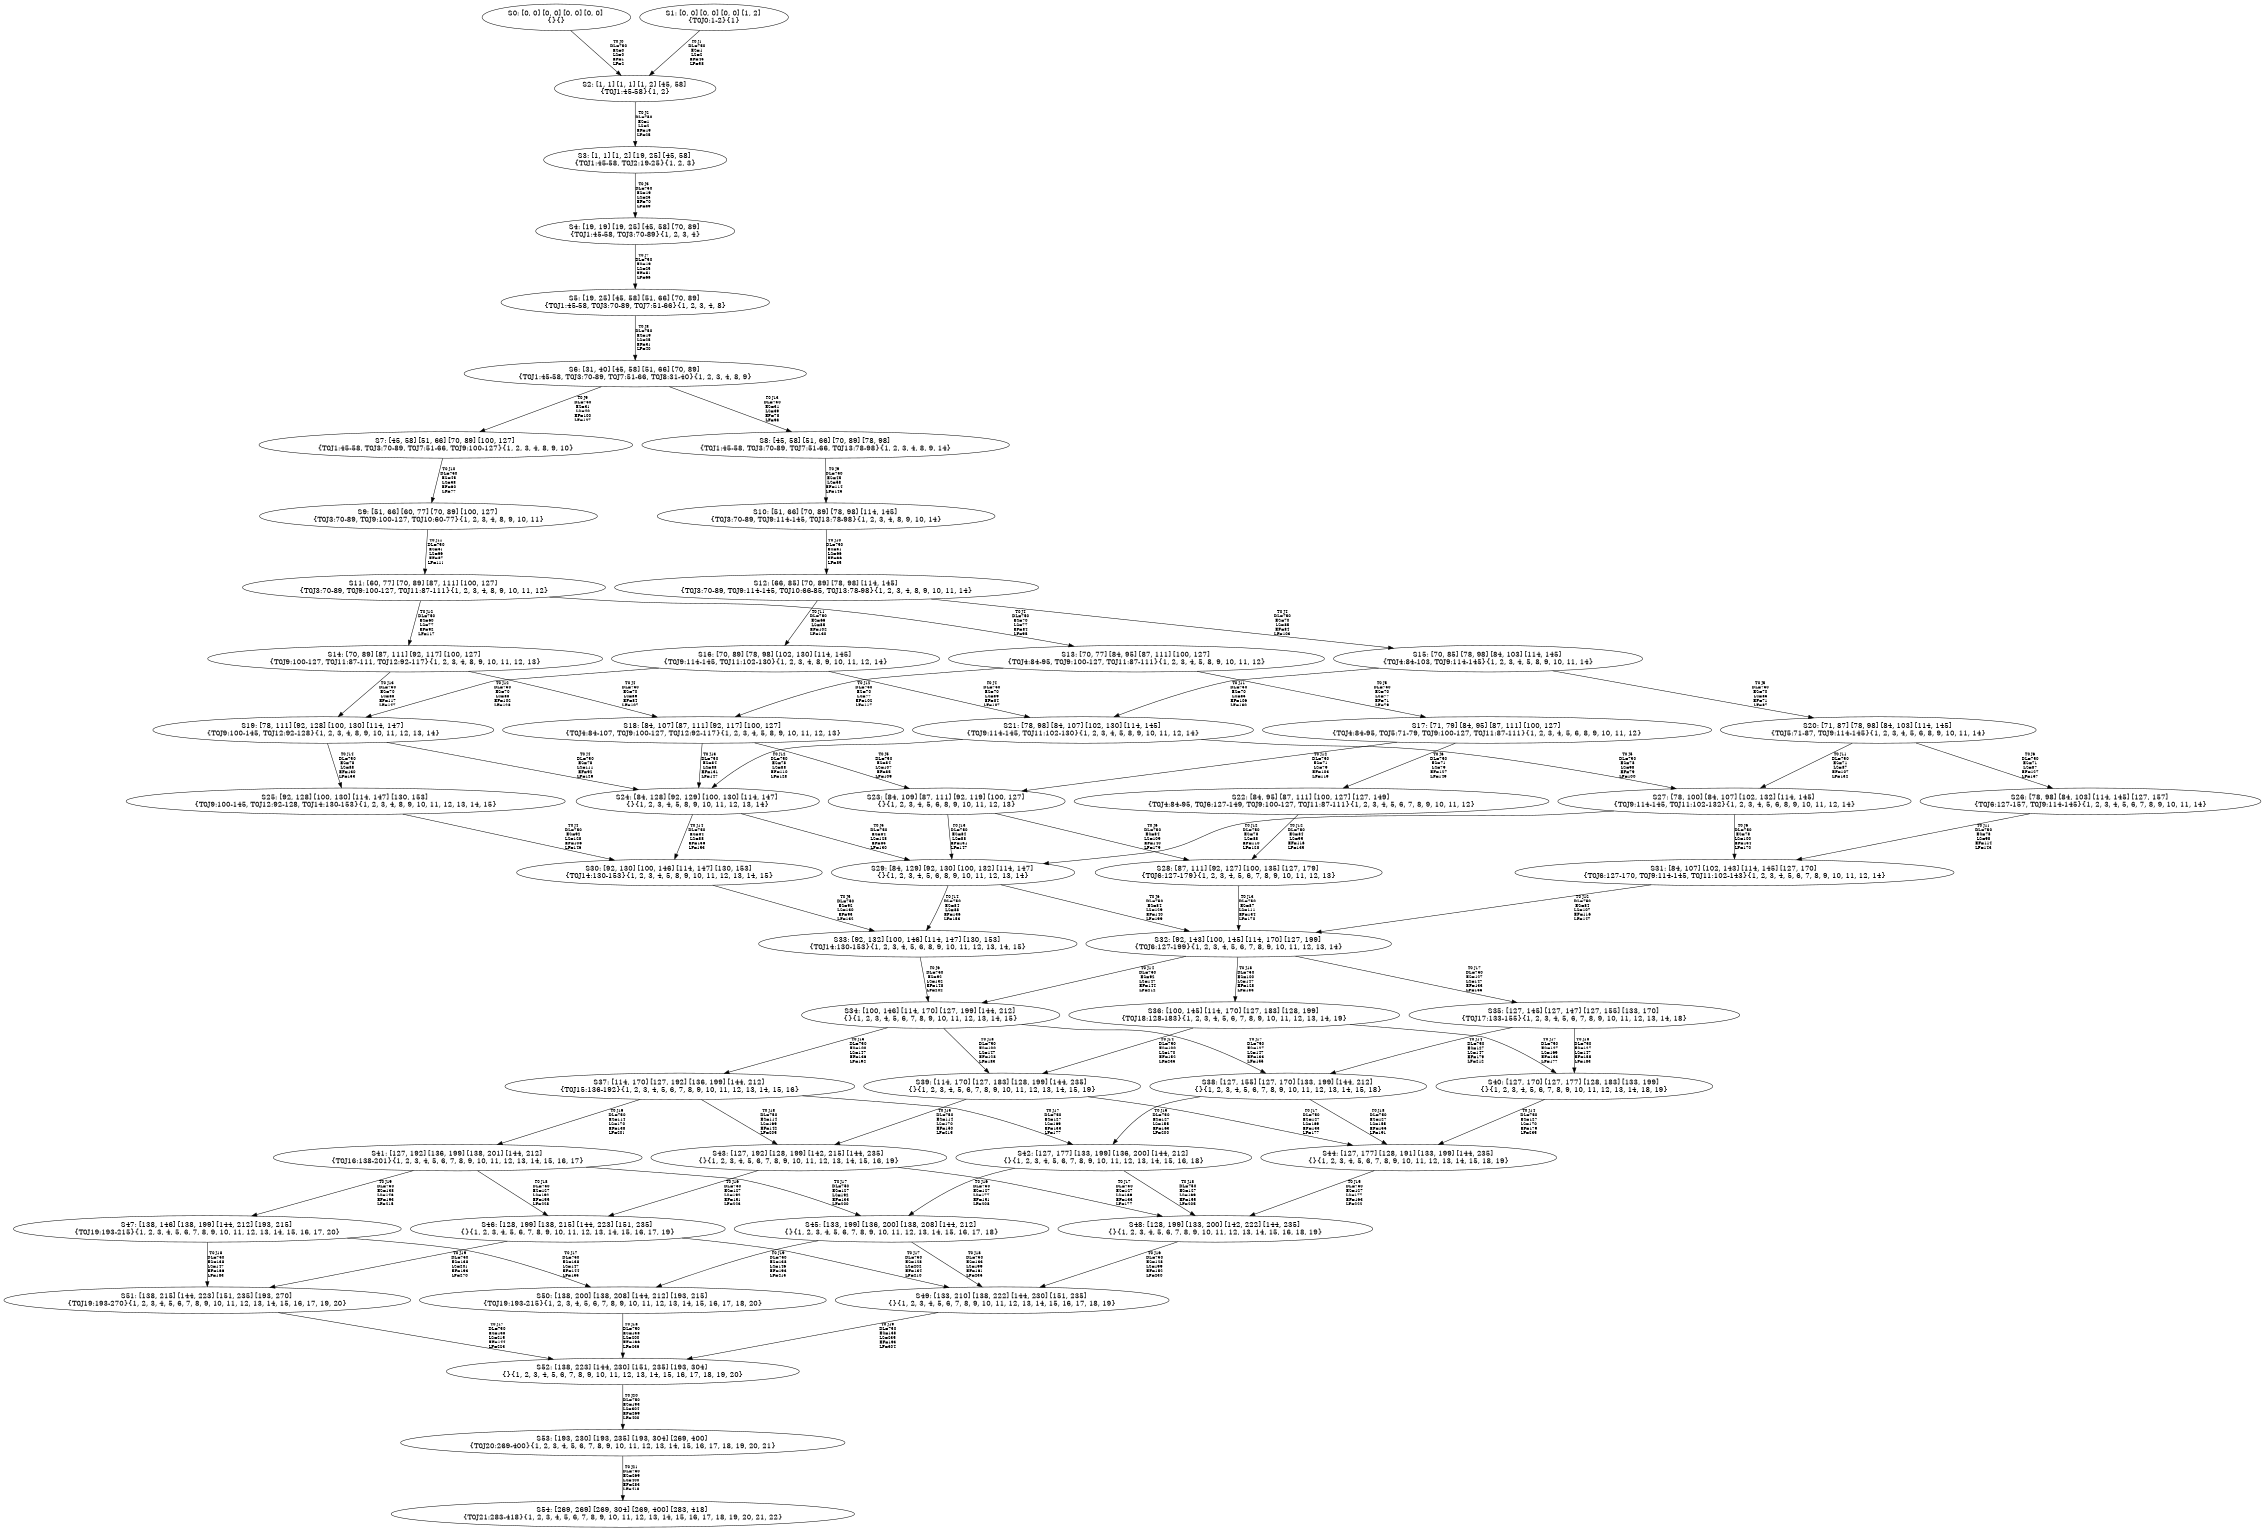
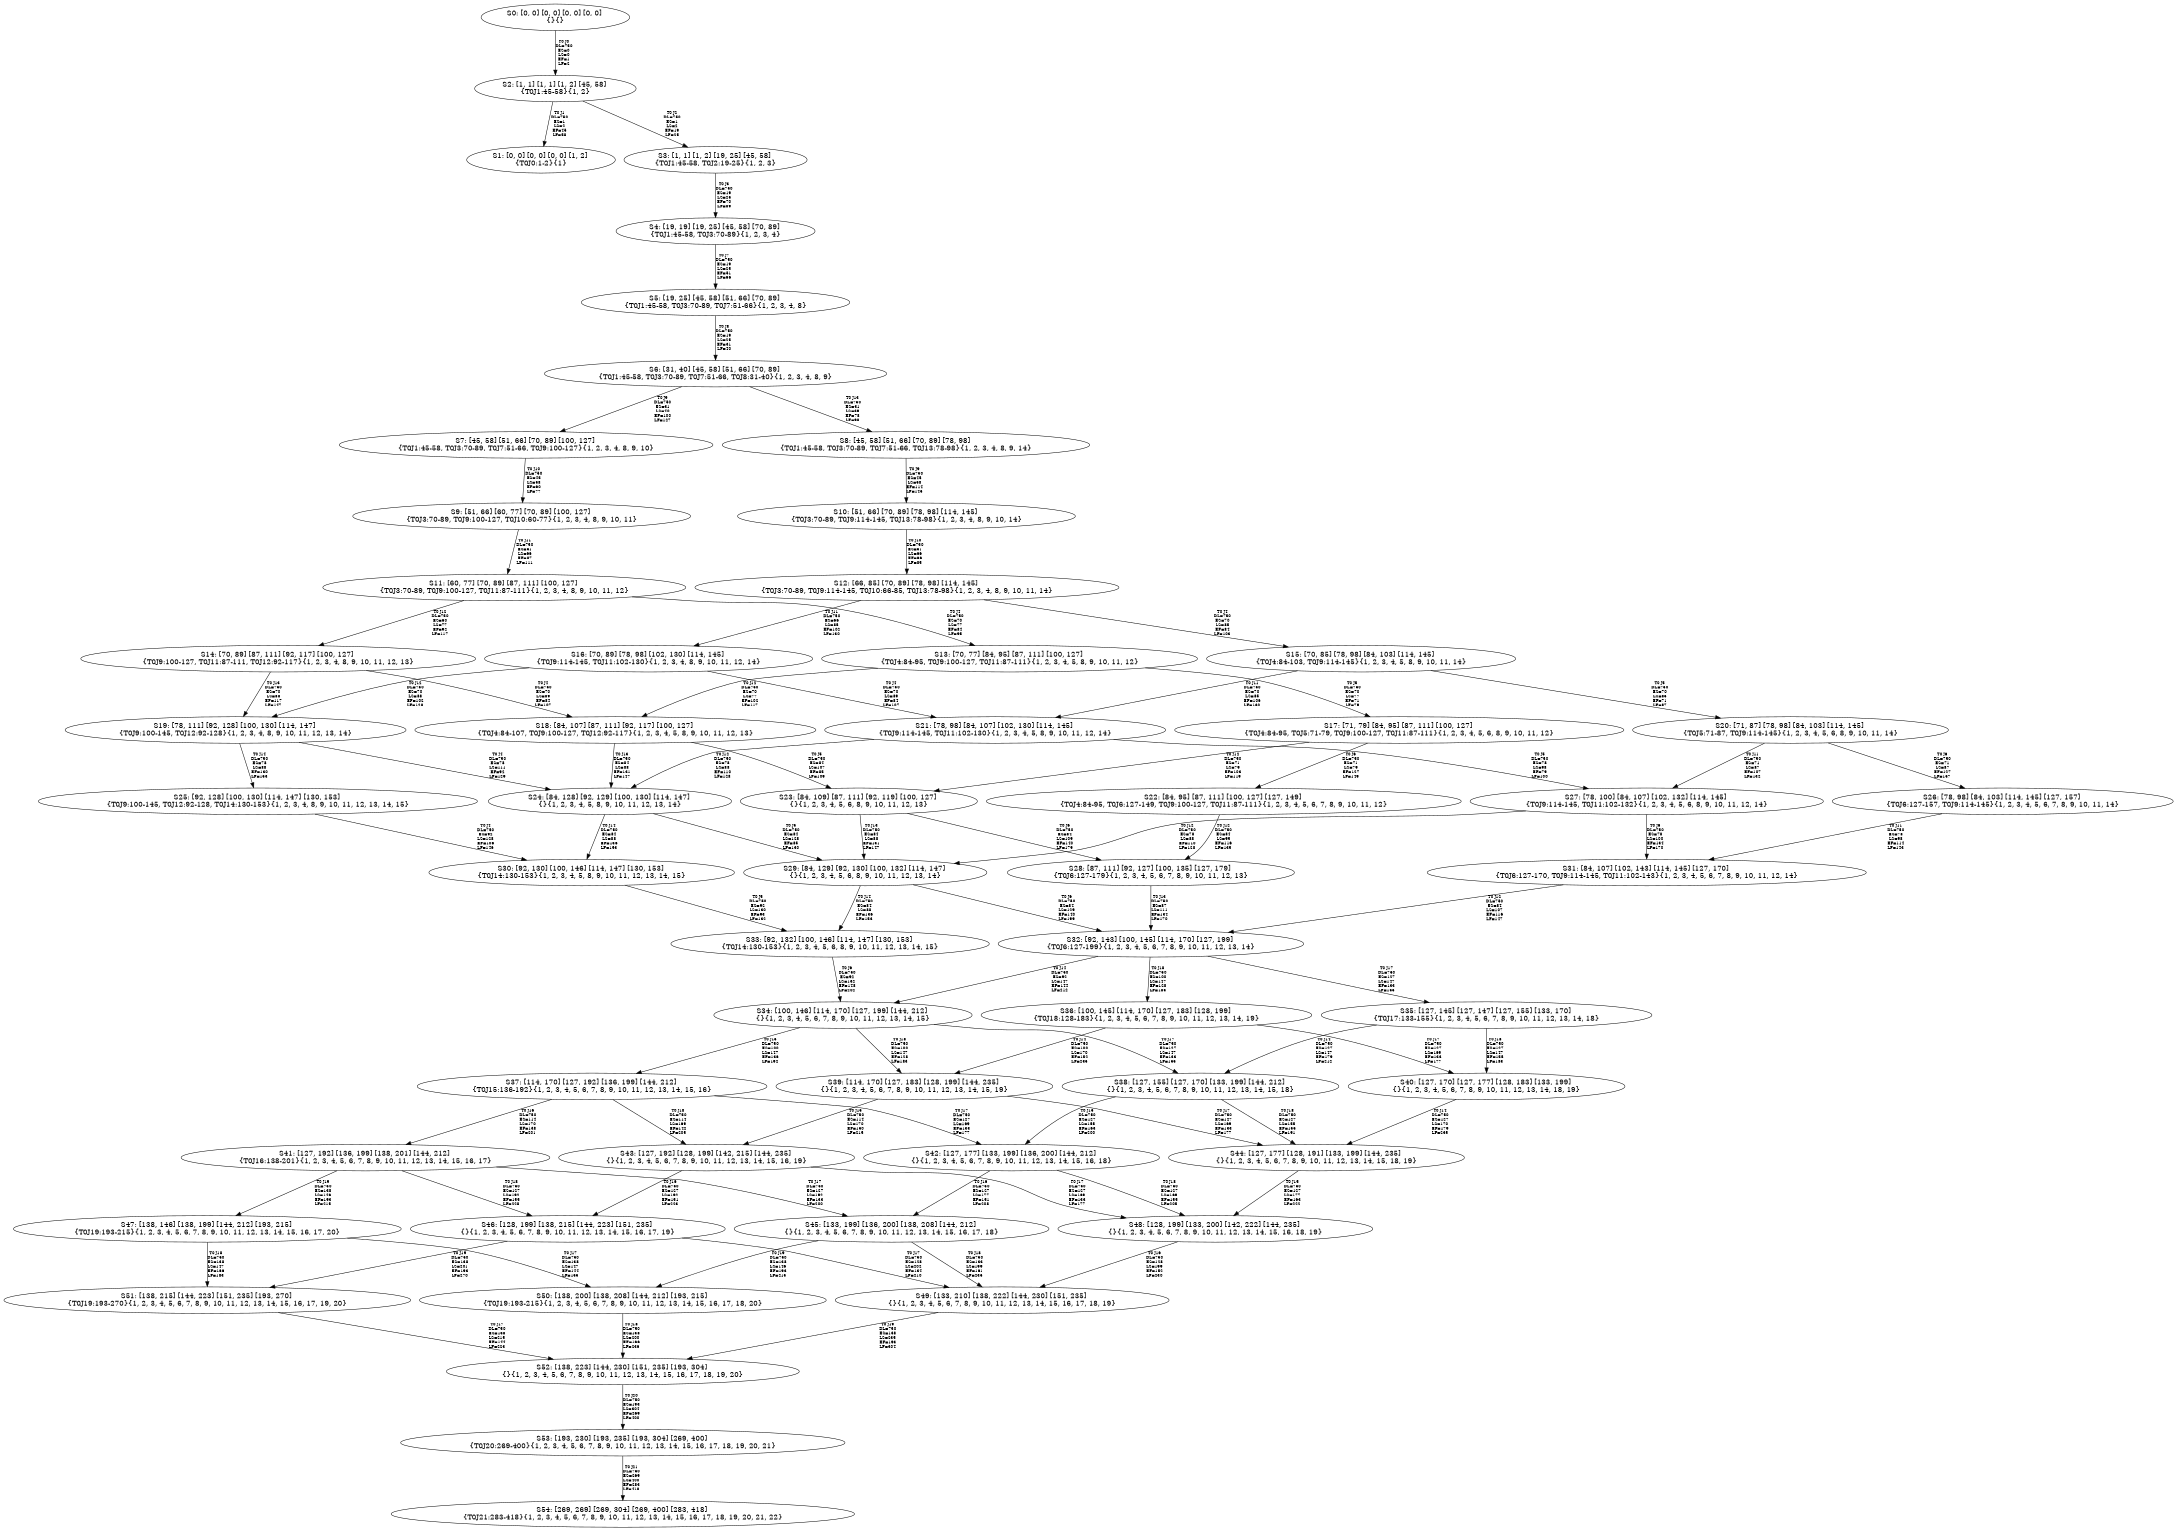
(676, 51) -> (549, 122)
